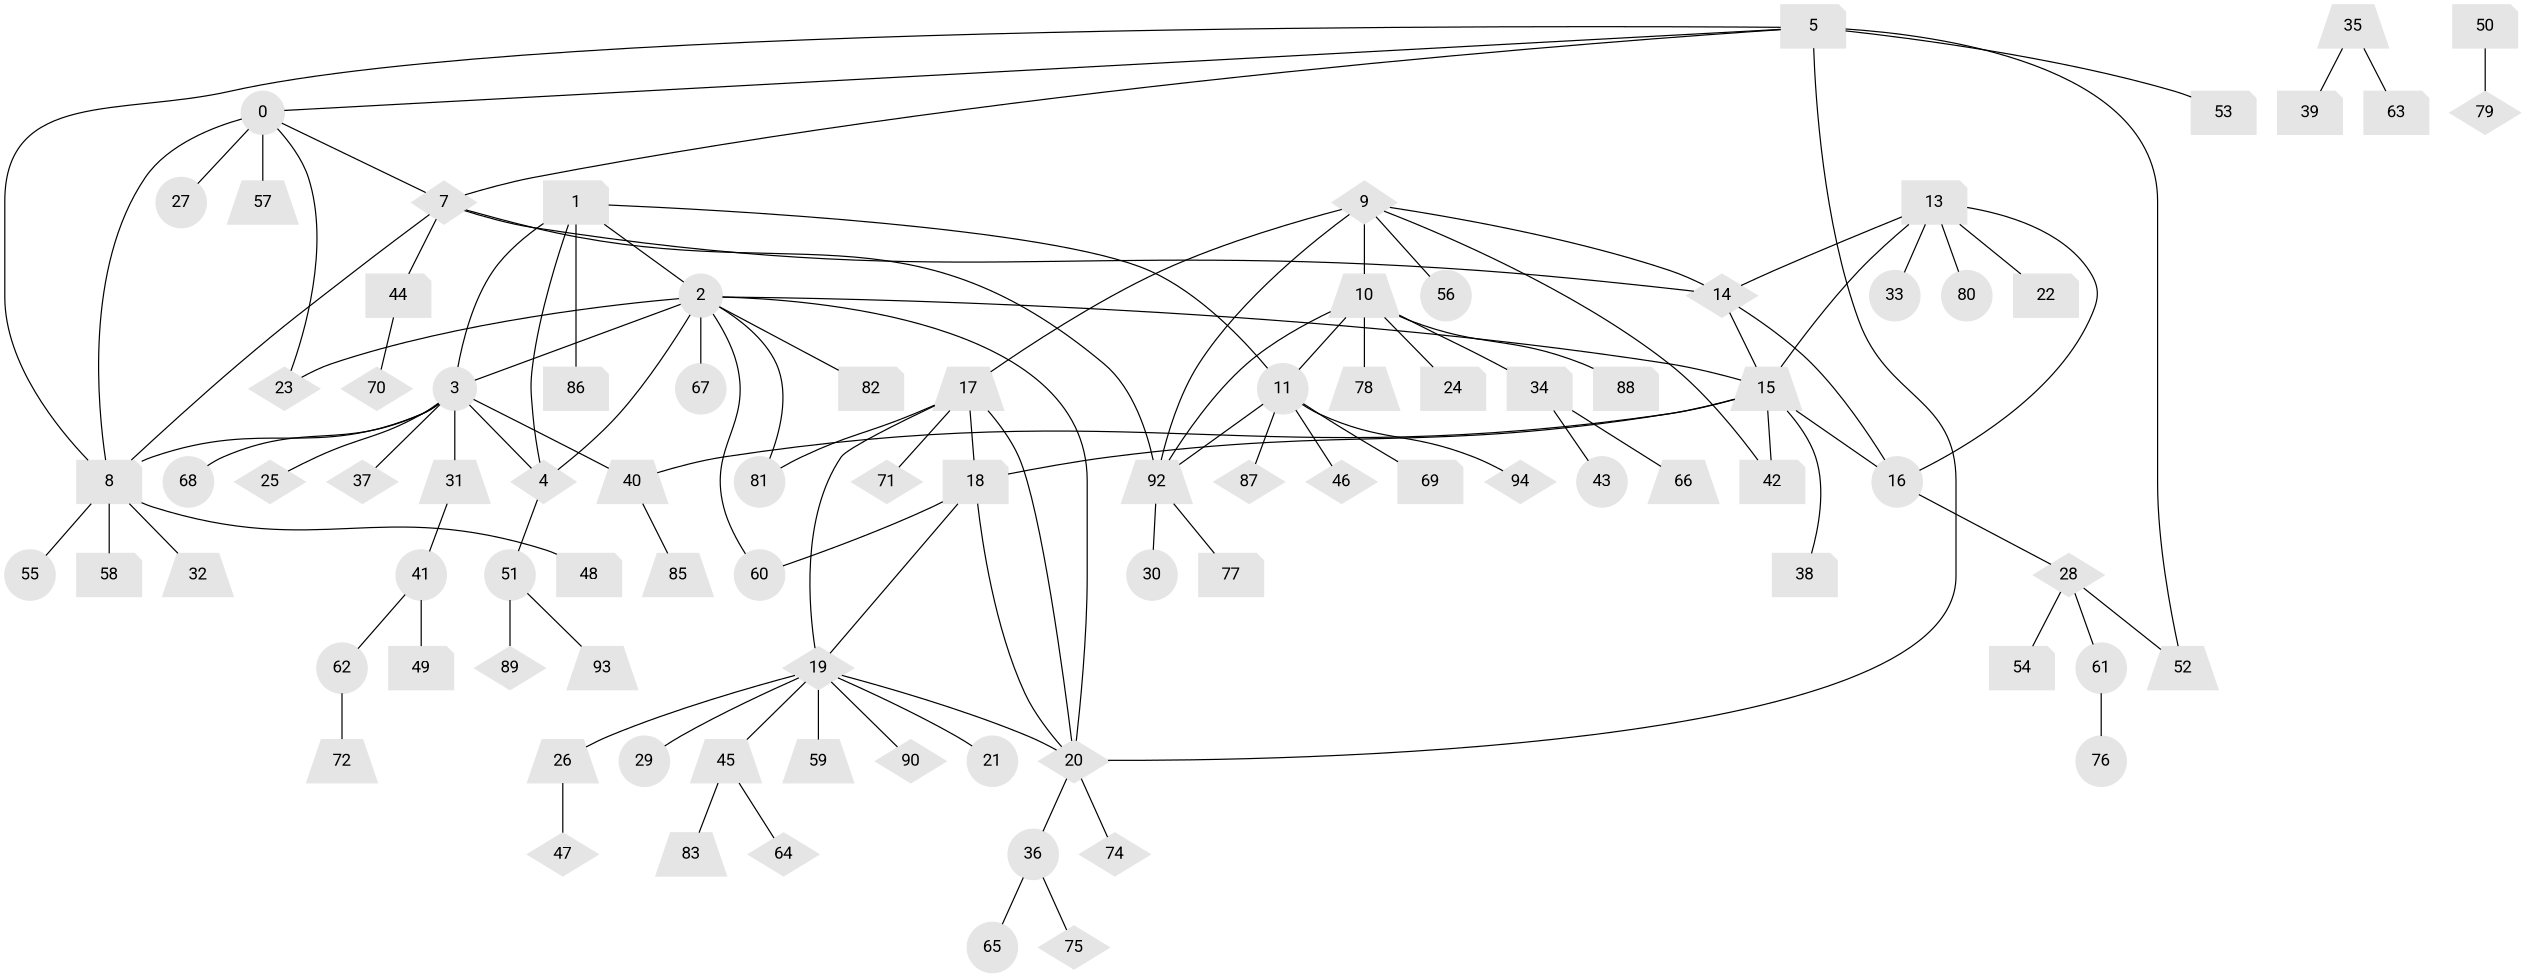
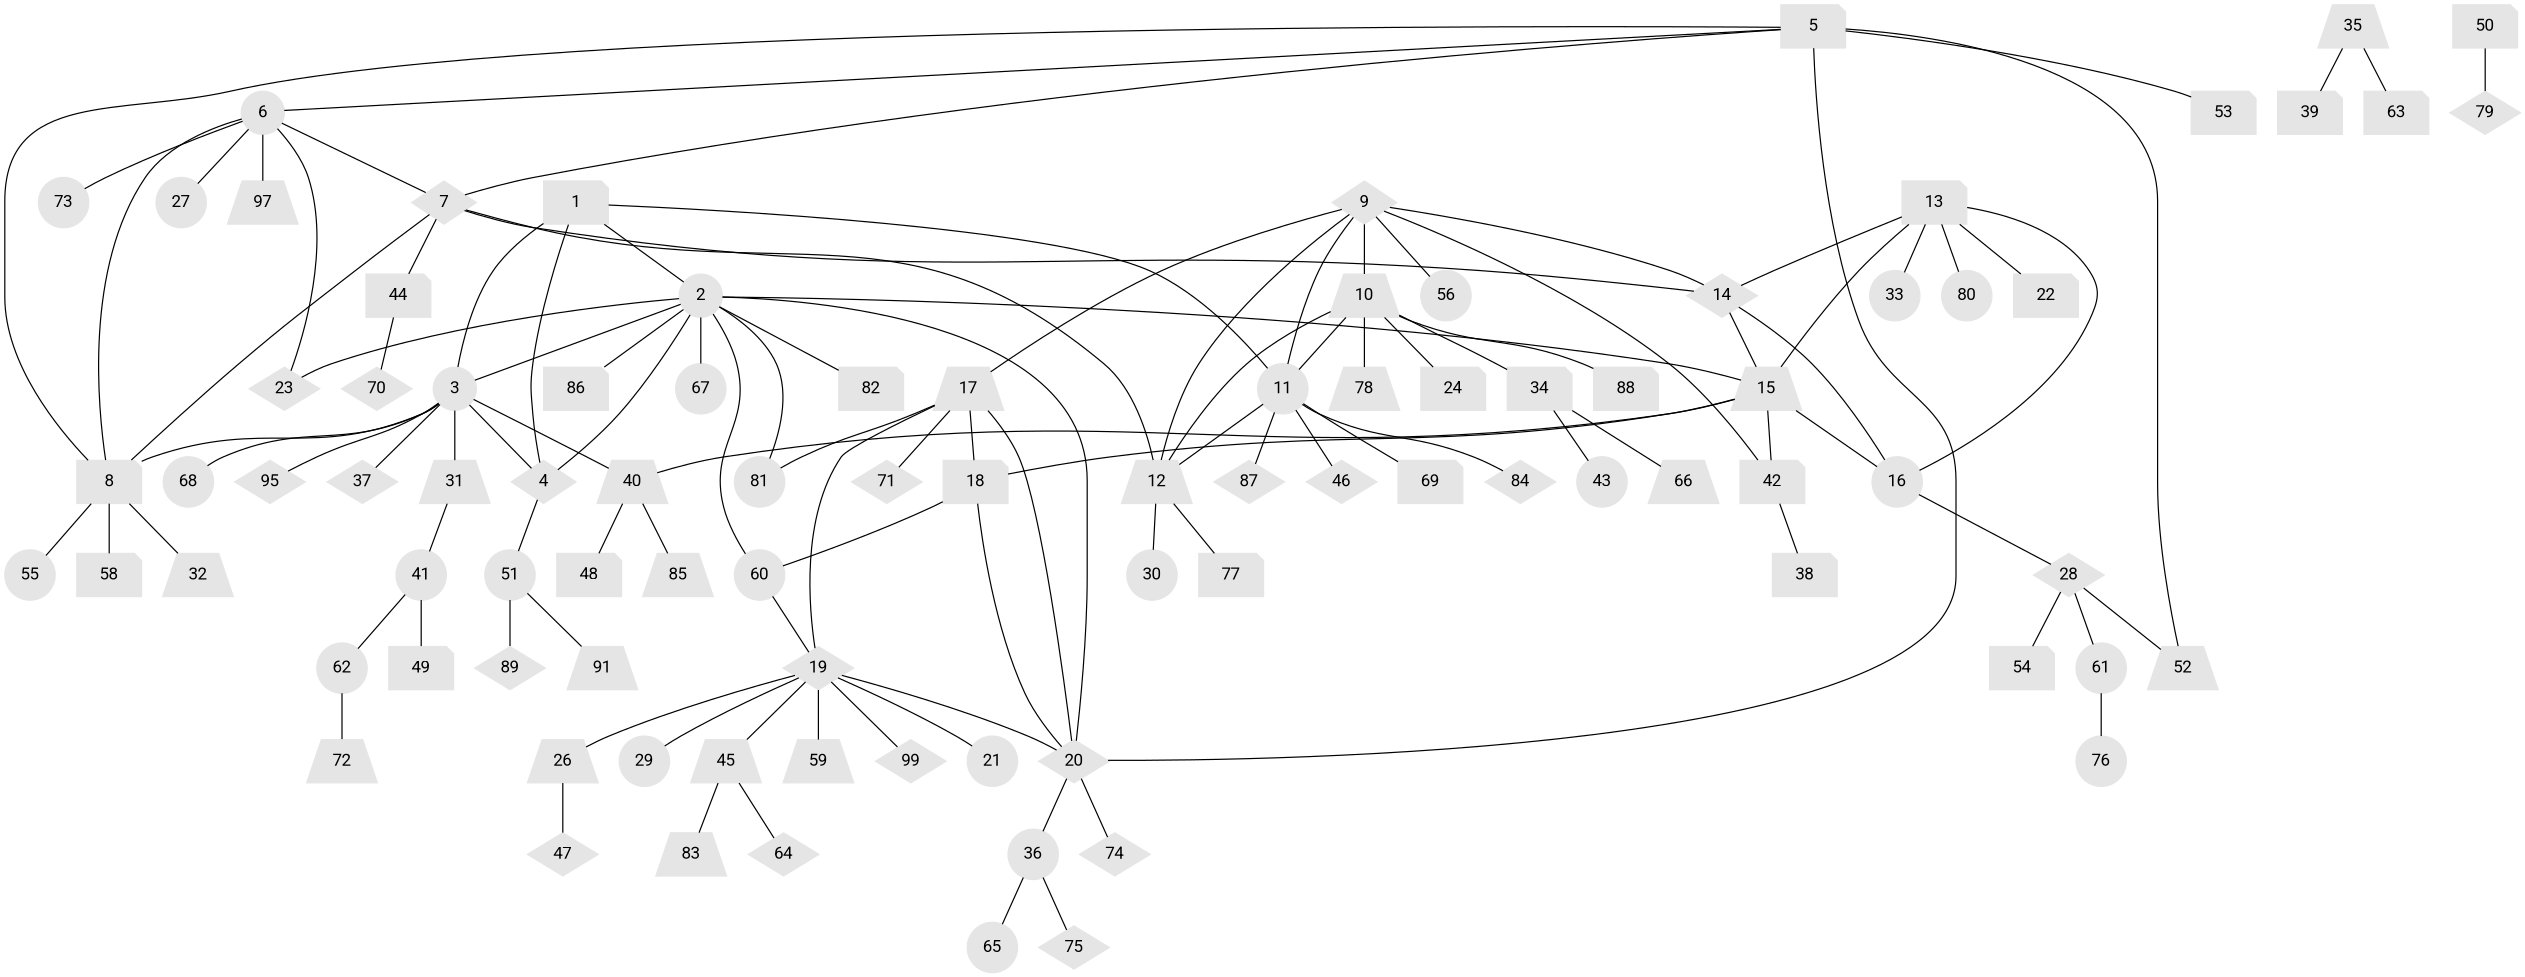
(263, 113) -> (263, 113)
none -> (64, 203)
(263, 203) -> (263, 203)
none -> (1312, 287)
(576, 296) -> (644, 338)
(1820, 478) -> (1789, 529)
(270, 482) -> (270, 482)
(1157, 482) -> (1157, 482)
(1520, 482) -> (1520, 482)
(349, 528) -> (611, 529)
(894, 579) -> (791, 624)
(602, 668) -> (602, 668)
(911, 761) -> (911, 761)
